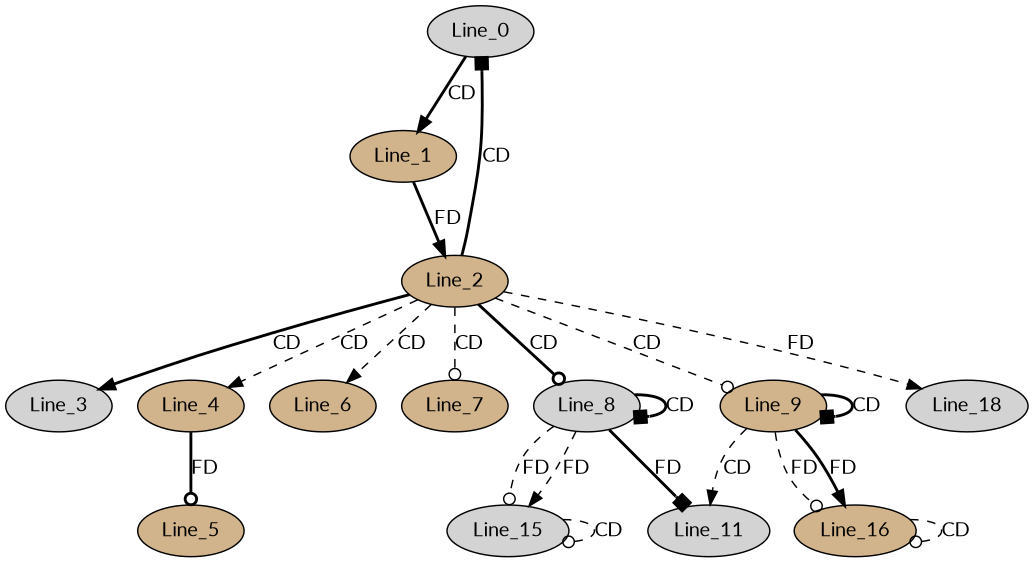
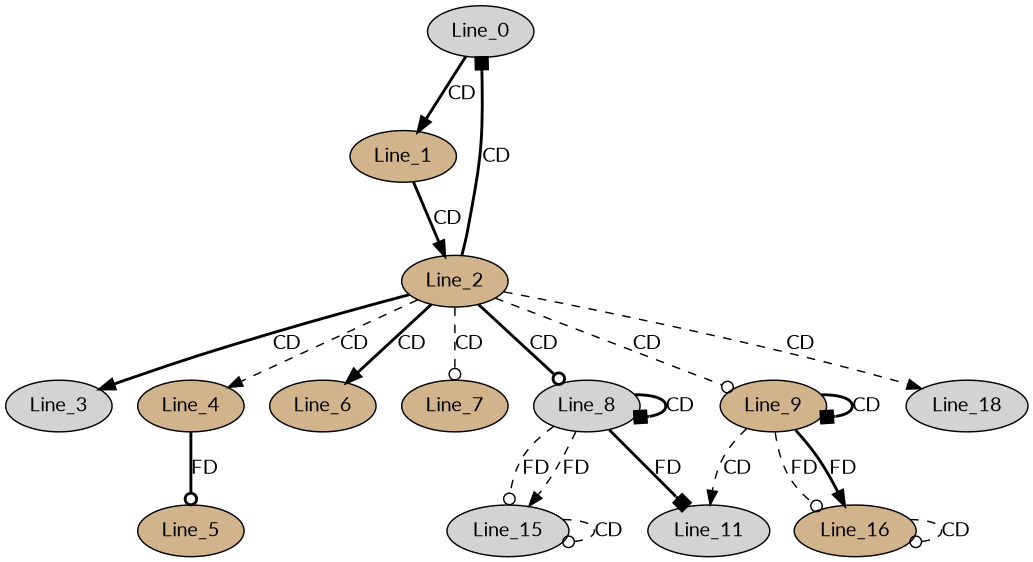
(448, 219) -> (448, 219)
(394, 339) -> (394, 339)
(801, 344) -> (801, 344)
